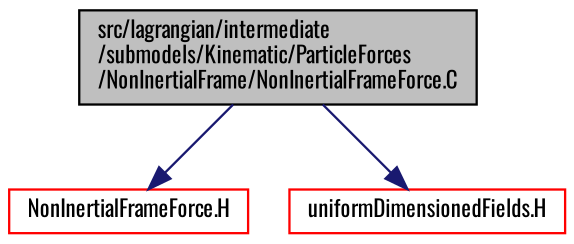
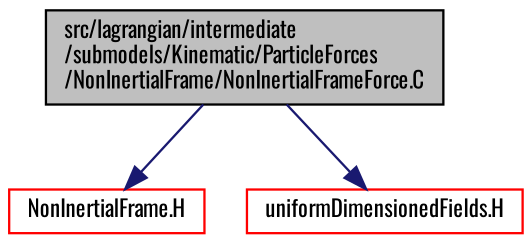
(129, 211) -> (107, 211)
